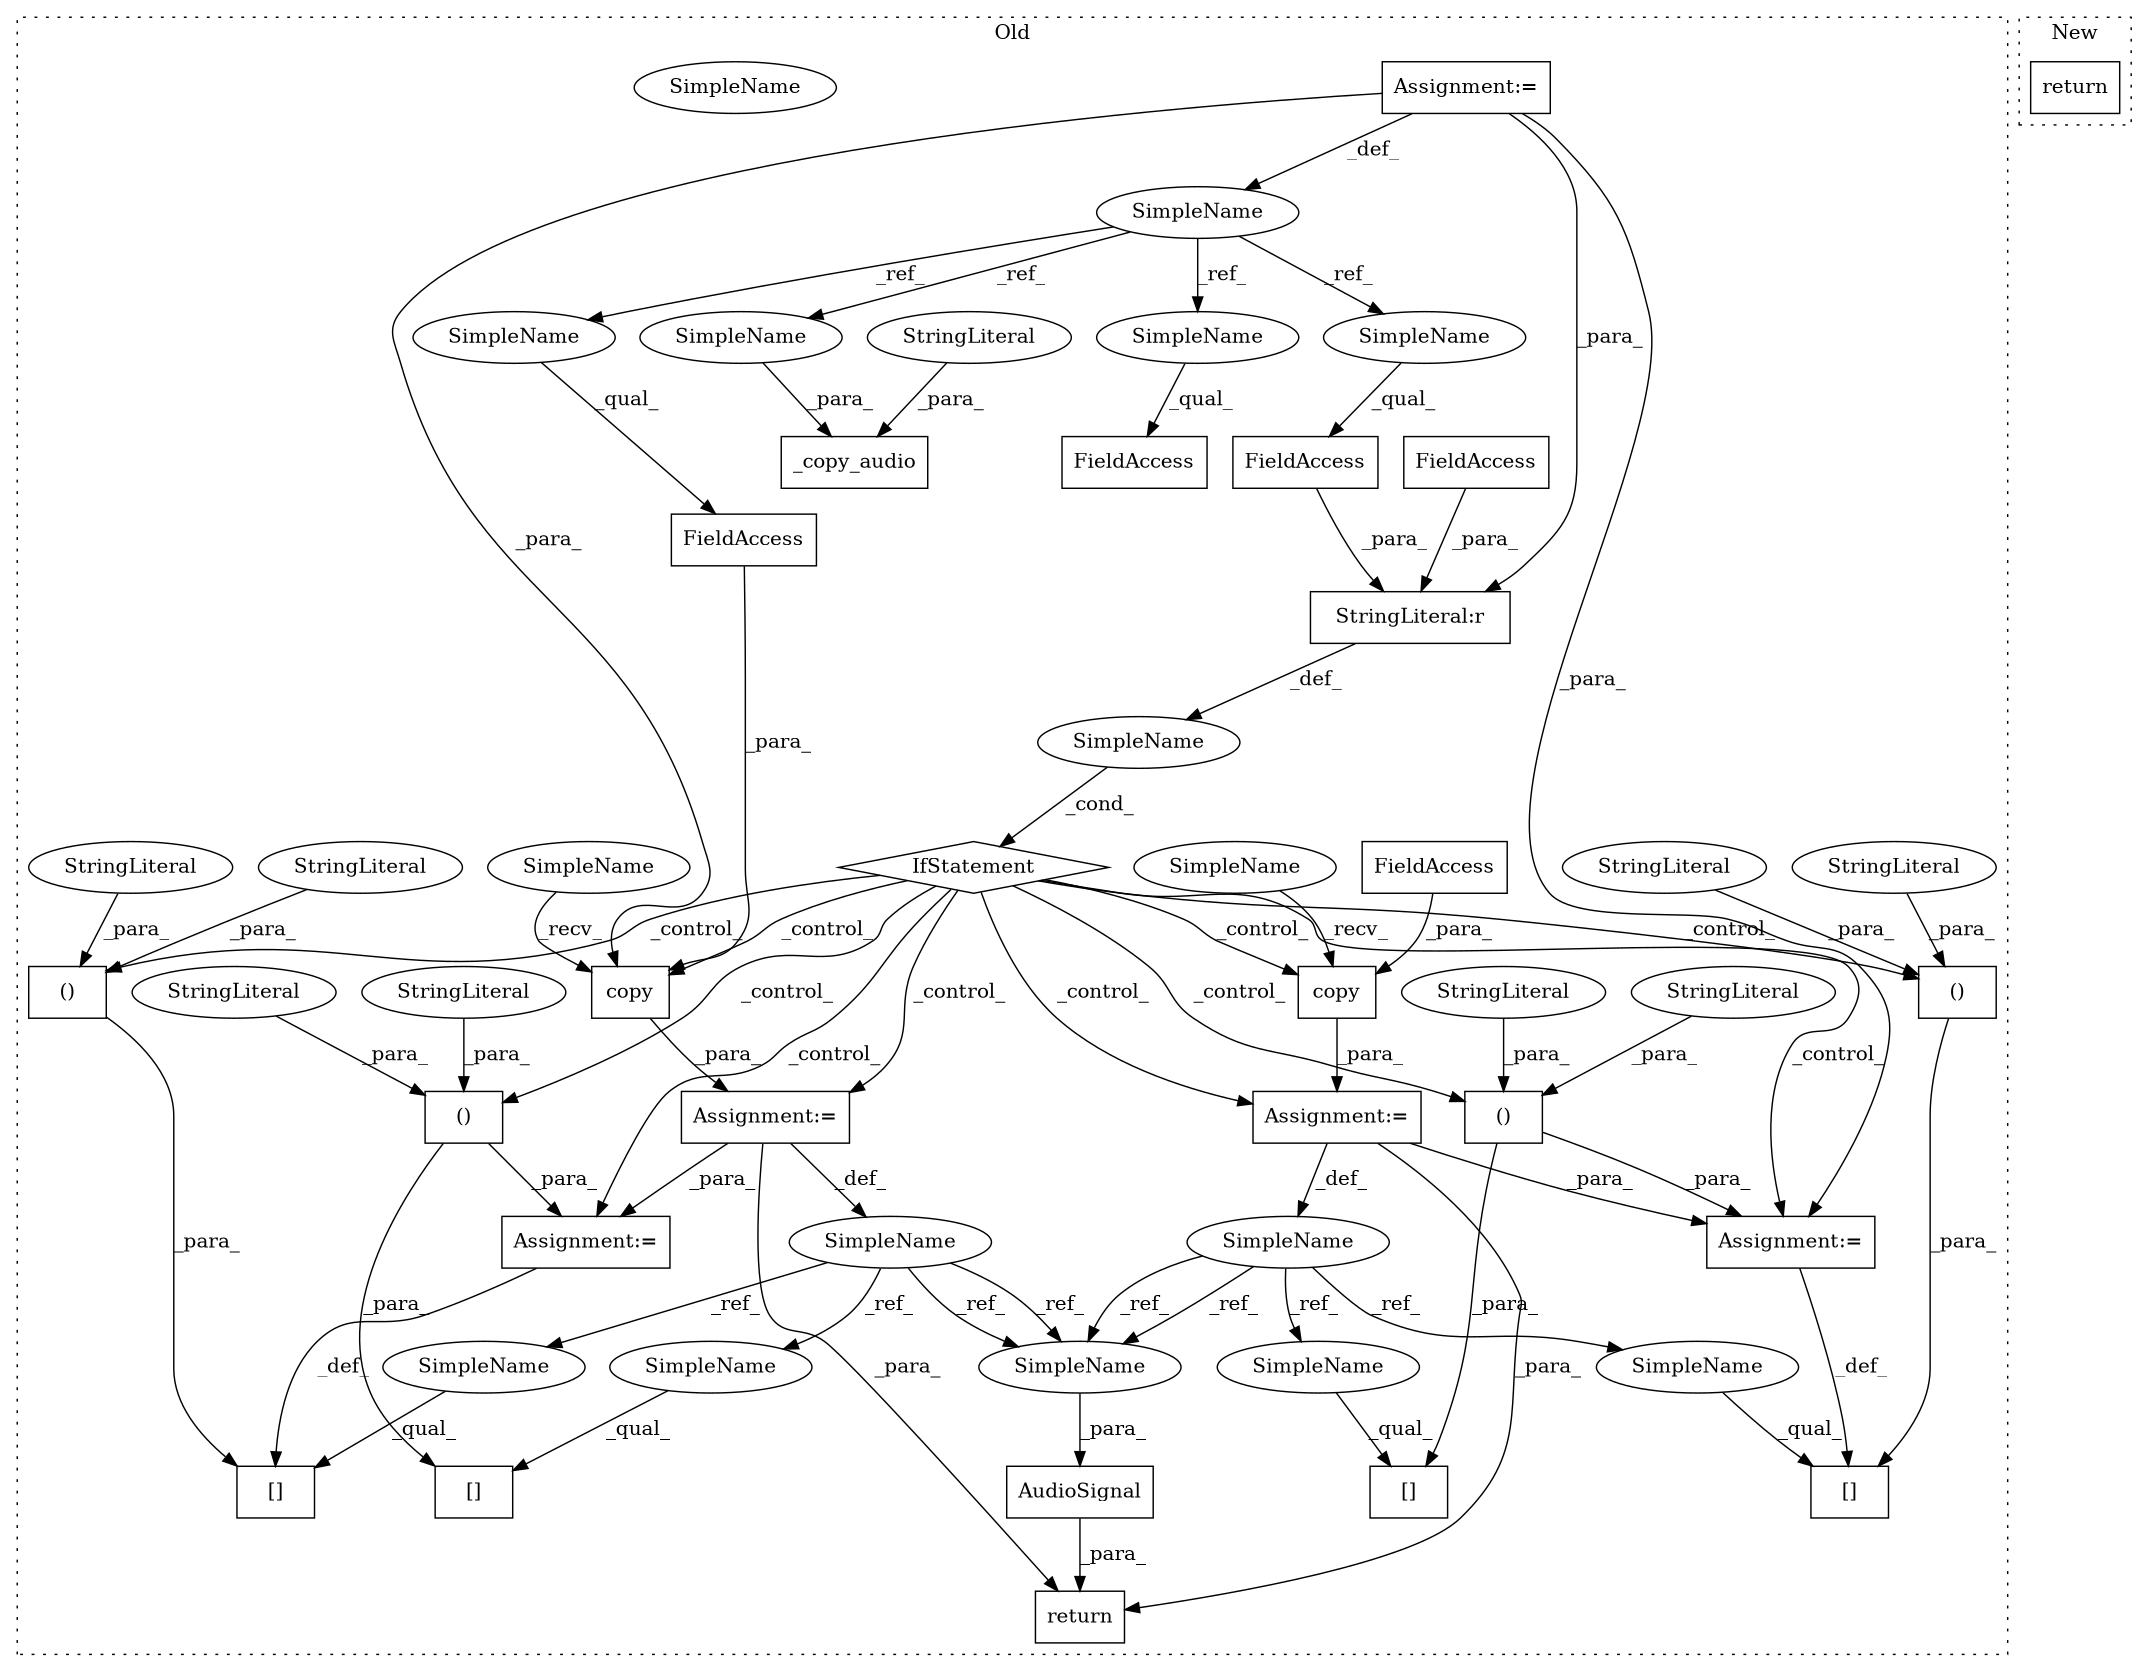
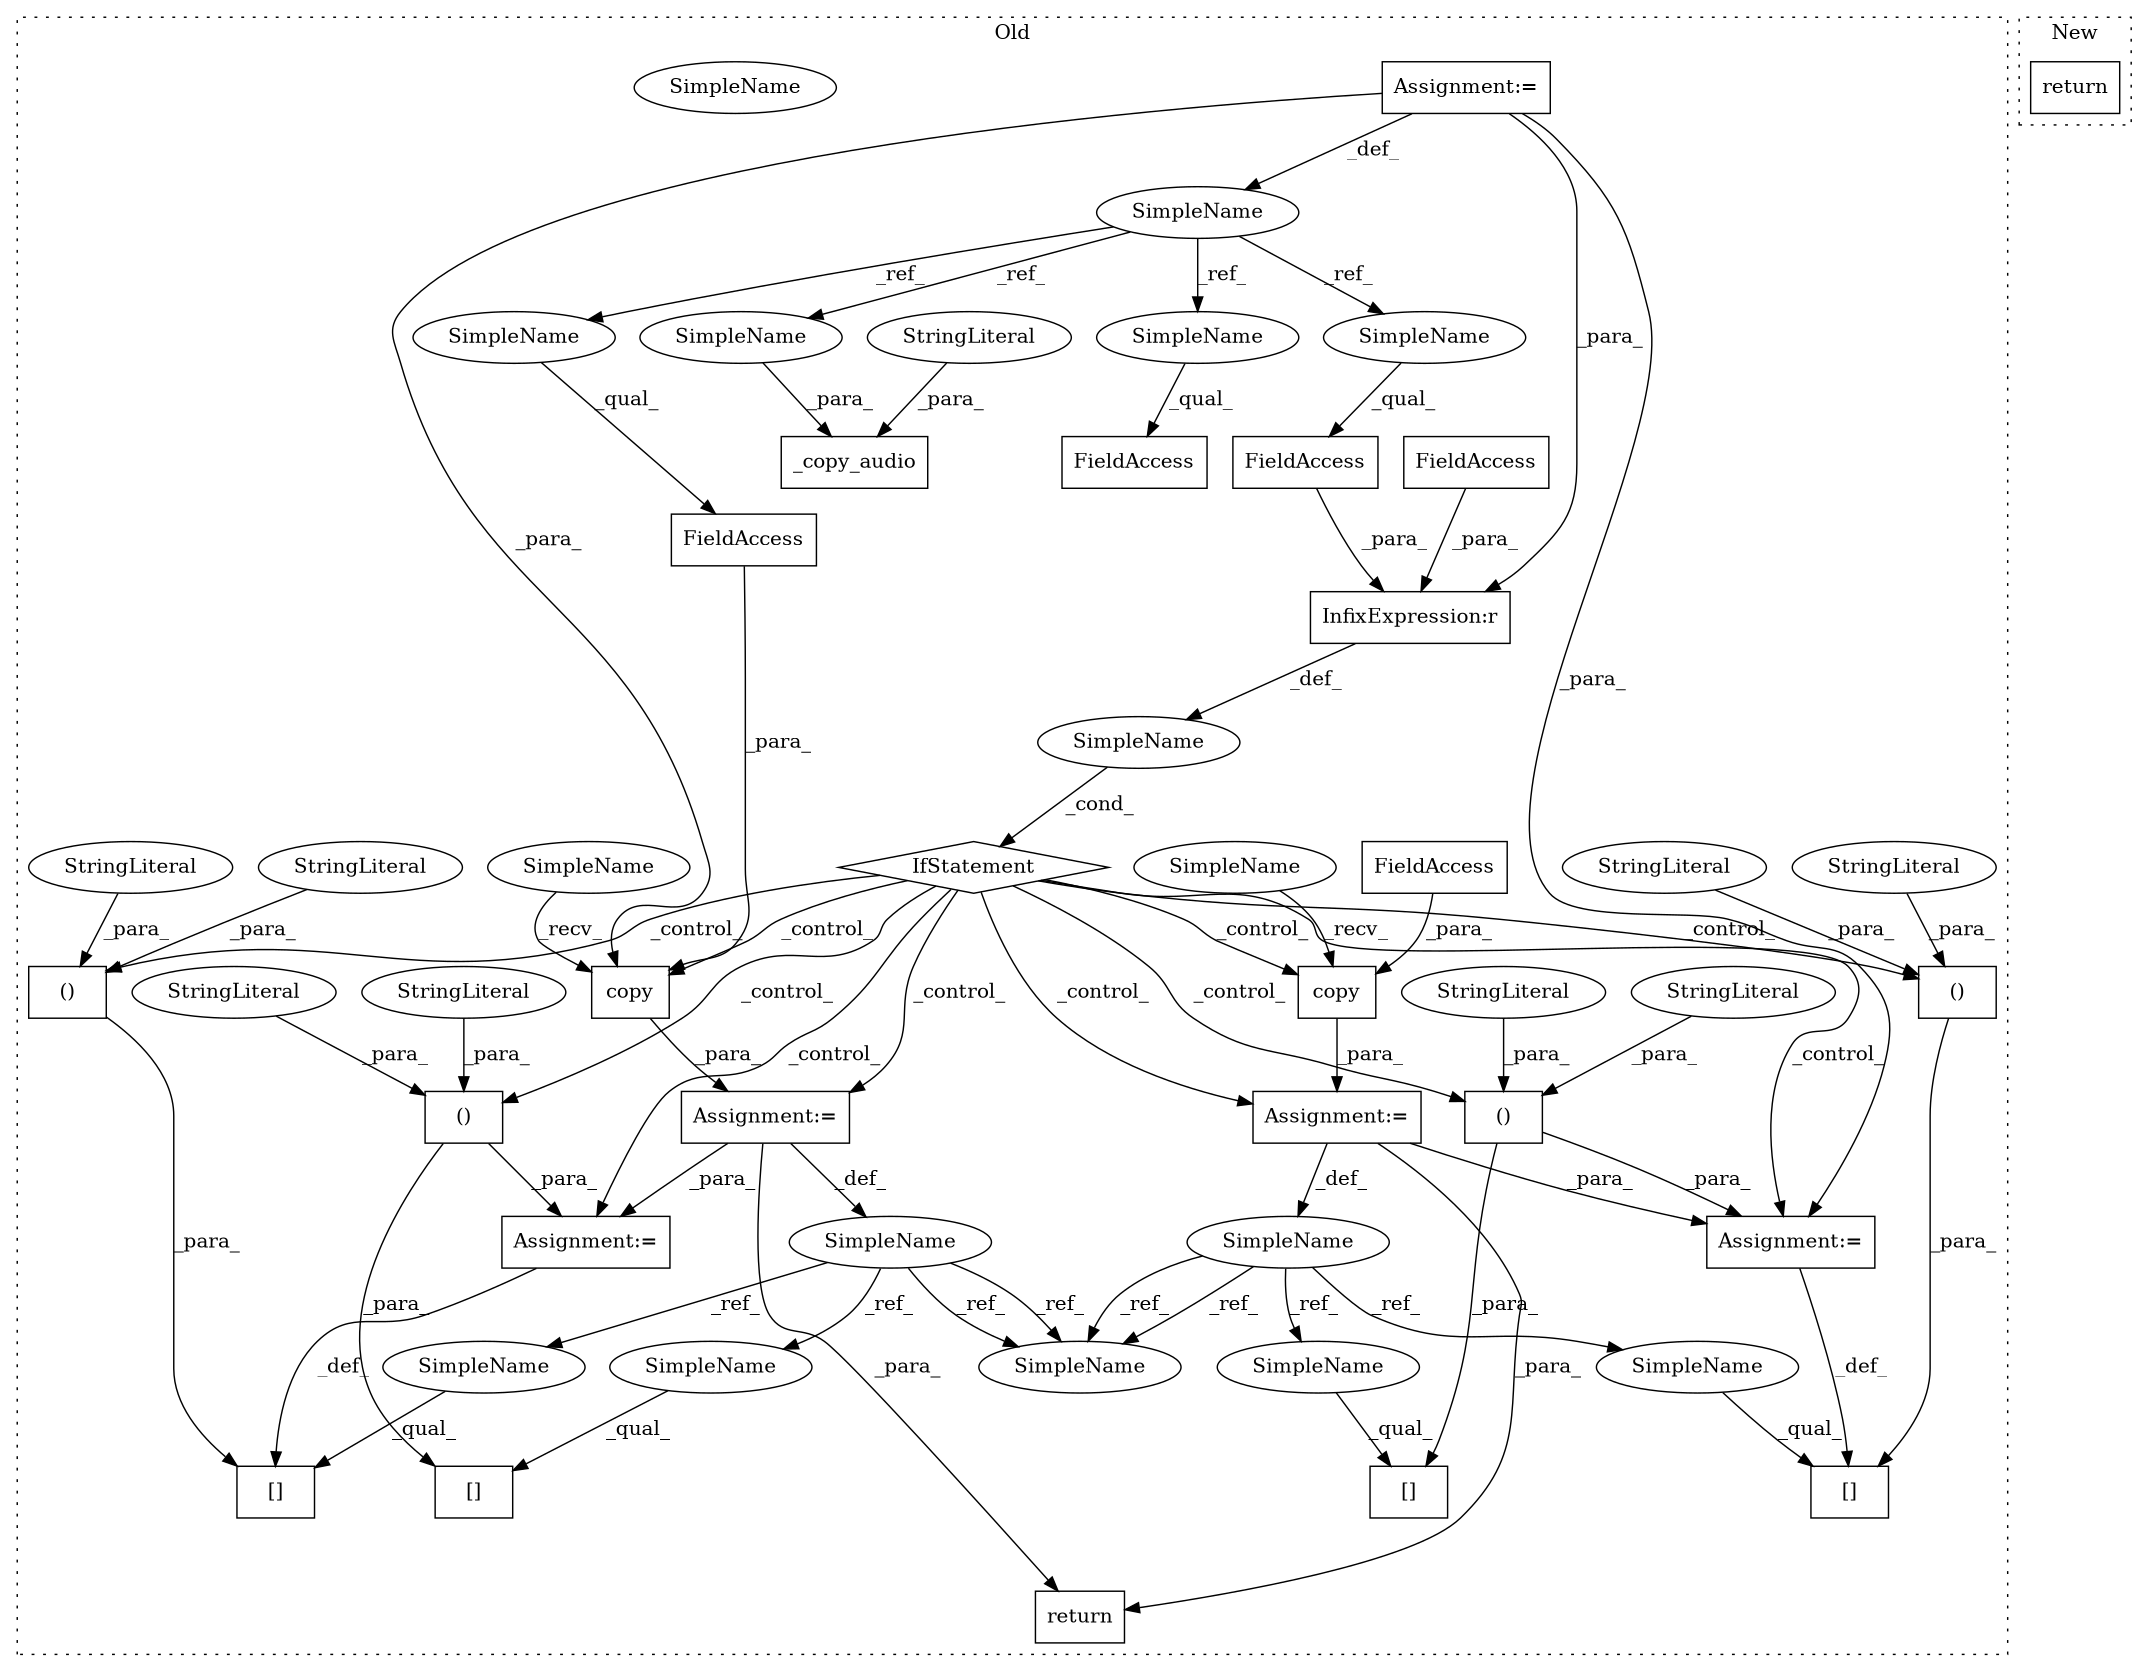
(1410, 618) -> (1410, 618)
(1080, 1492) -> none
